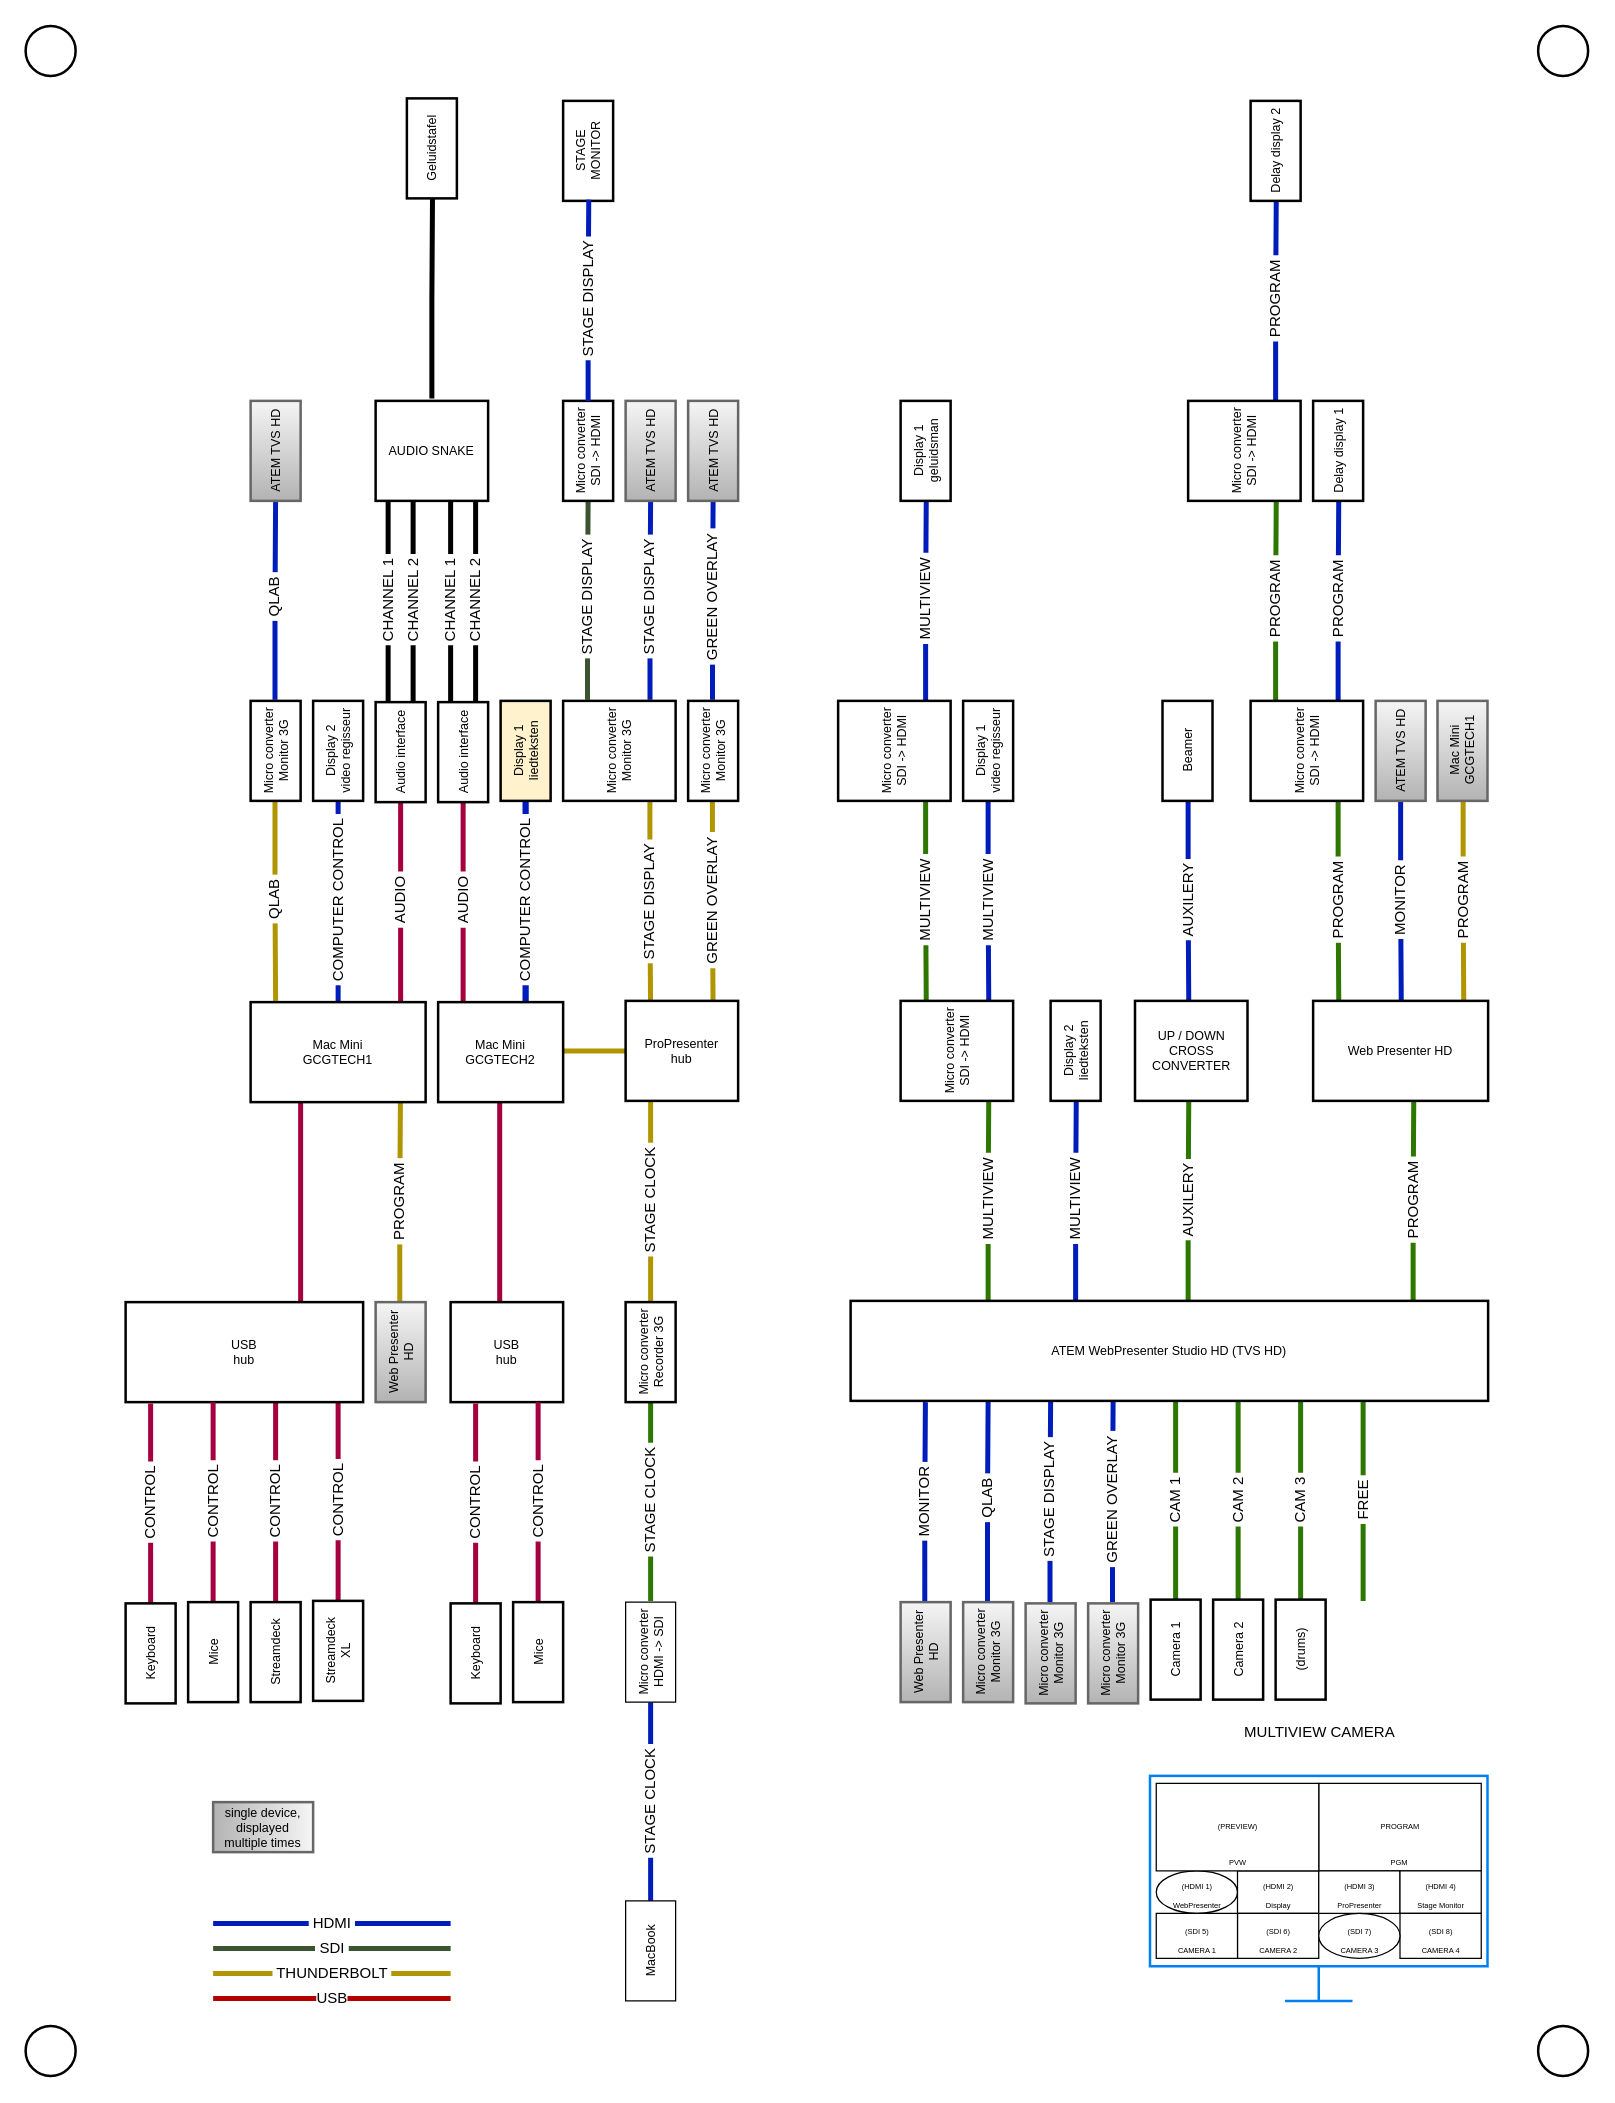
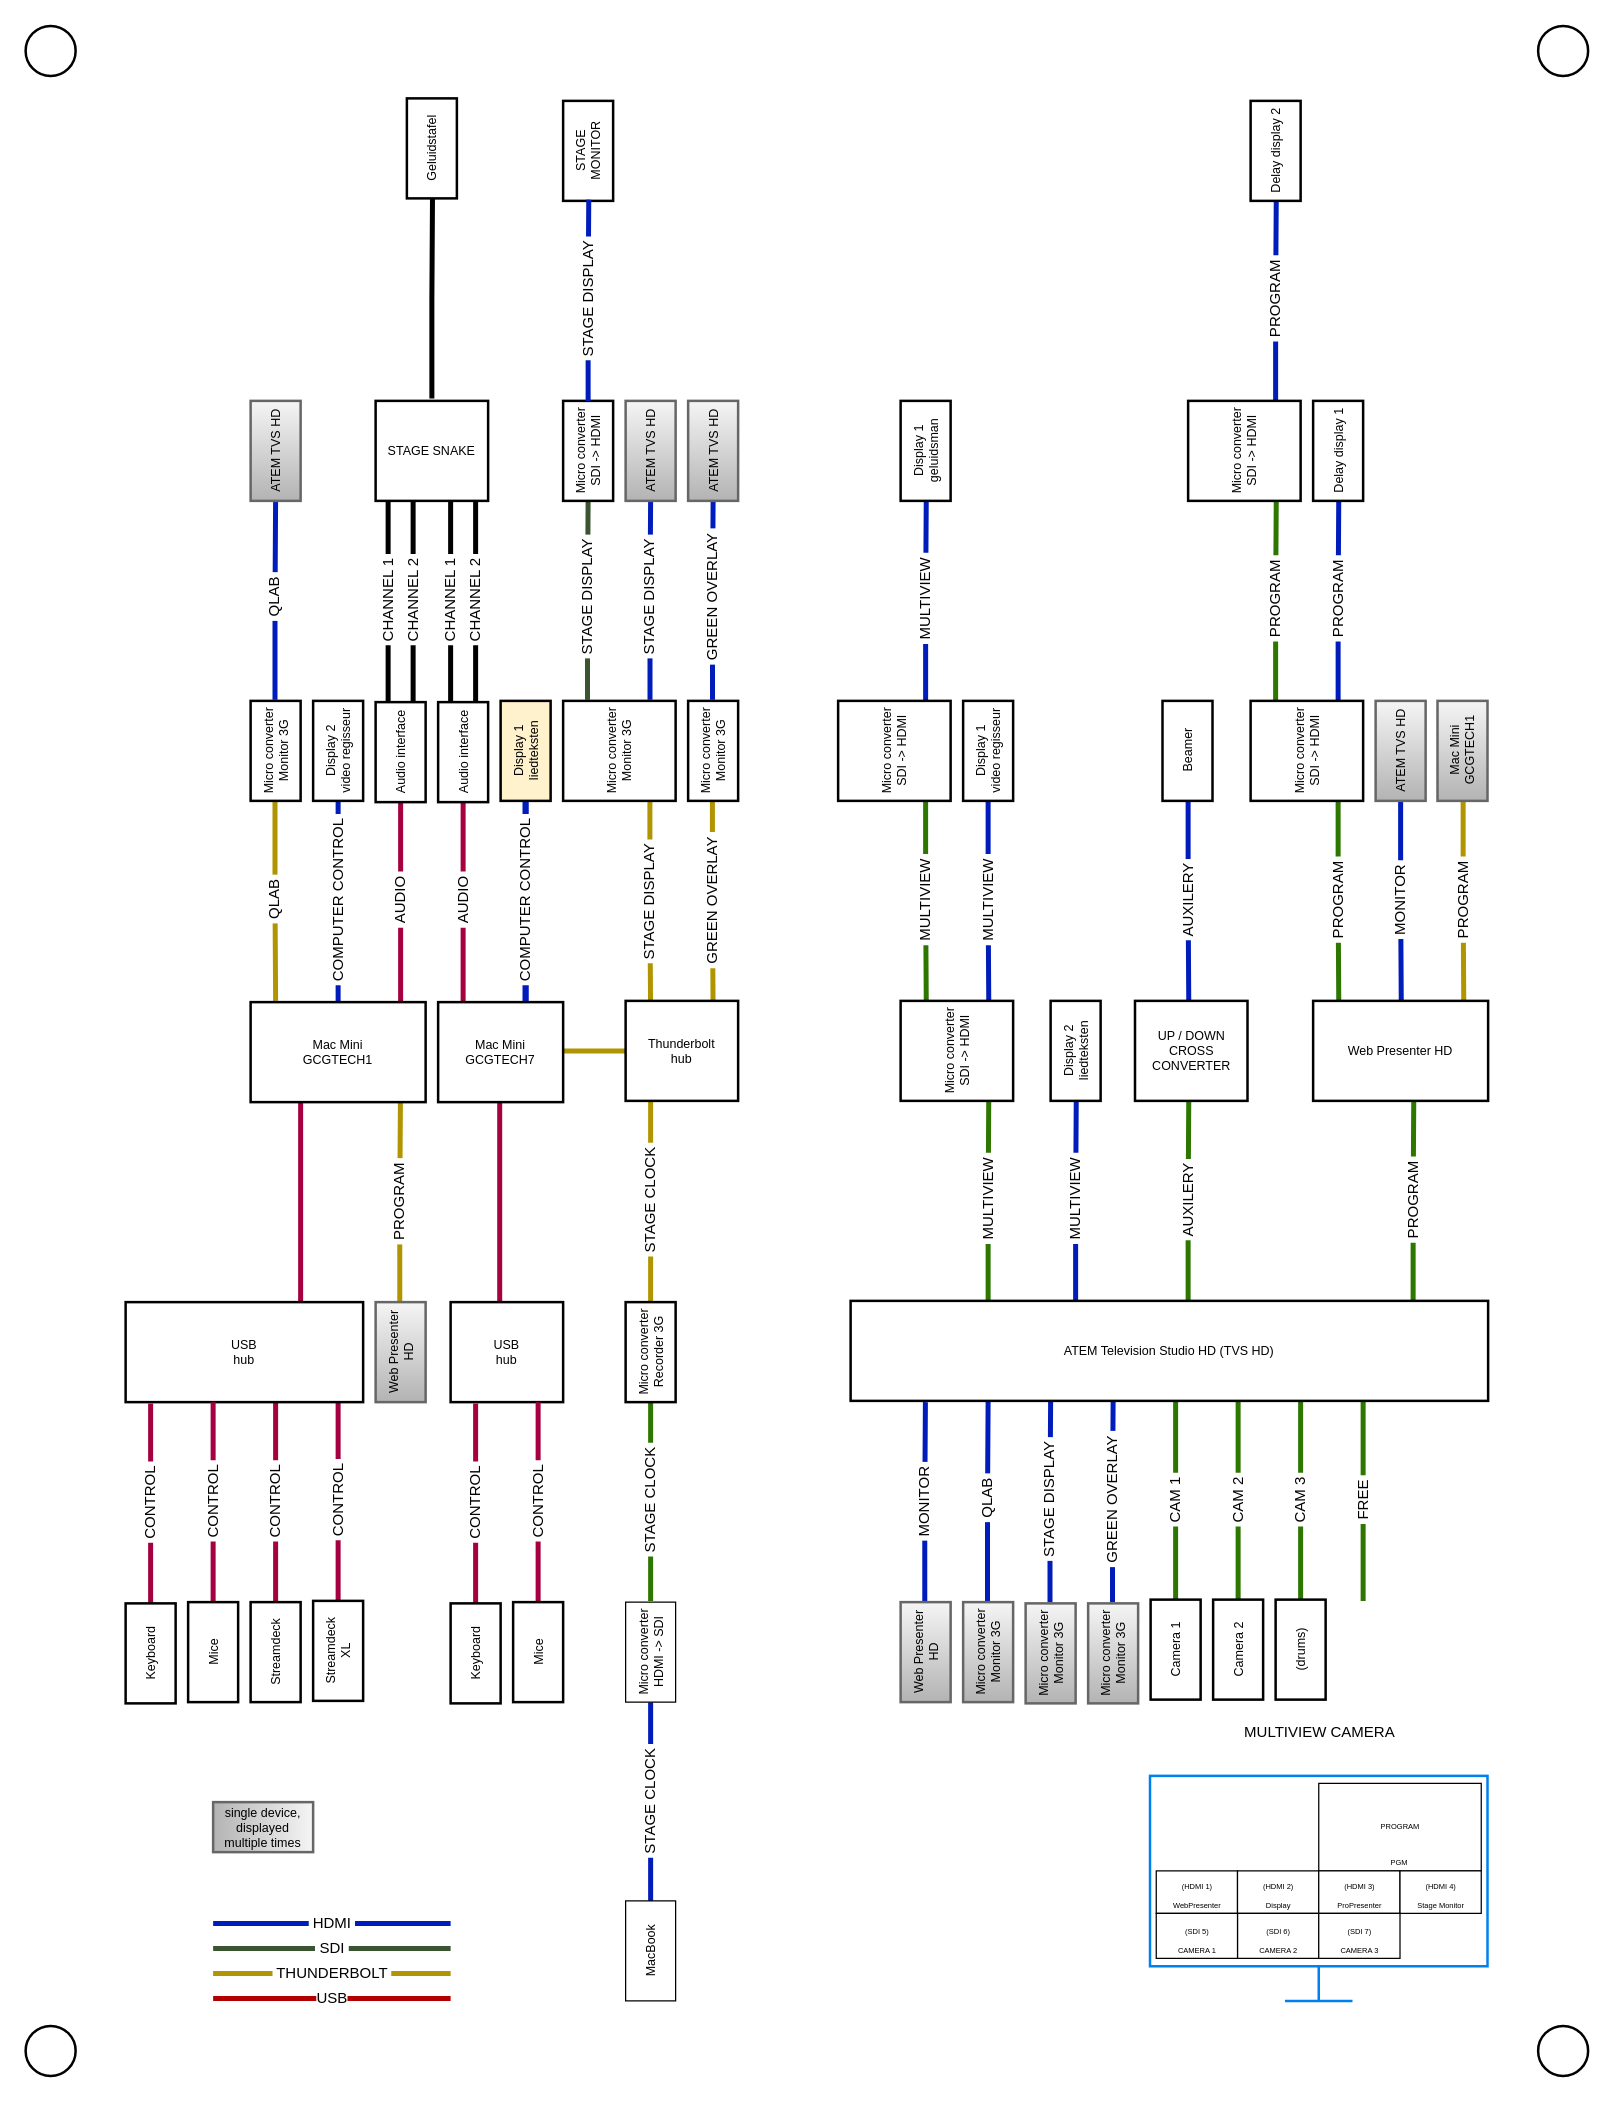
(432, 451) -> (432, 451)
(682, 1051) -> (682, 1051)
(501, 1052) -> (501, 1052)
(1169, 1351) -> (1169, 1351)
(1238, 1827) -> none
(1197, 1892) -> (1197, 1892)
(1359, 1936) -> (1359, 1936)
(1441, 1936) -> none
